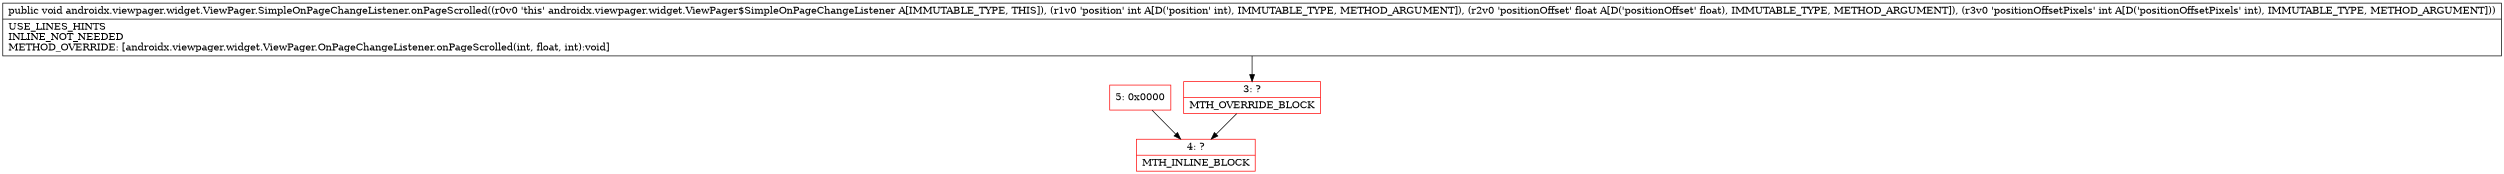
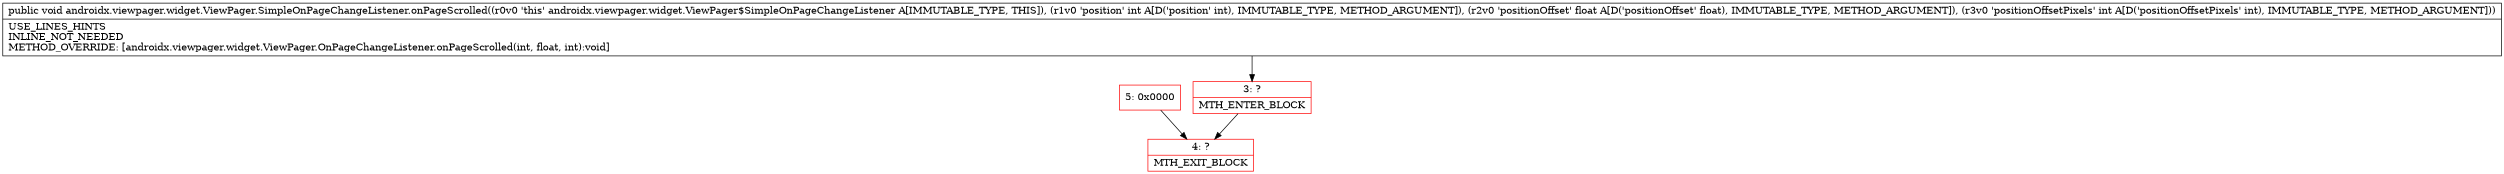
(1252, 105) -> (1252, 105)
(1196, 163) -> (1201, 163)
